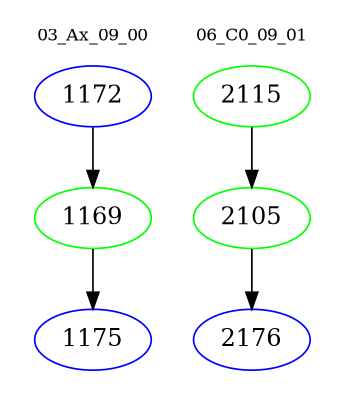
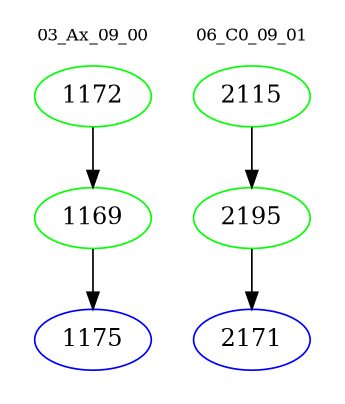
(93, 96) -> (93, 96)
(252, 218) -> (252, 218)
(252, 340) -> (252, 340)
